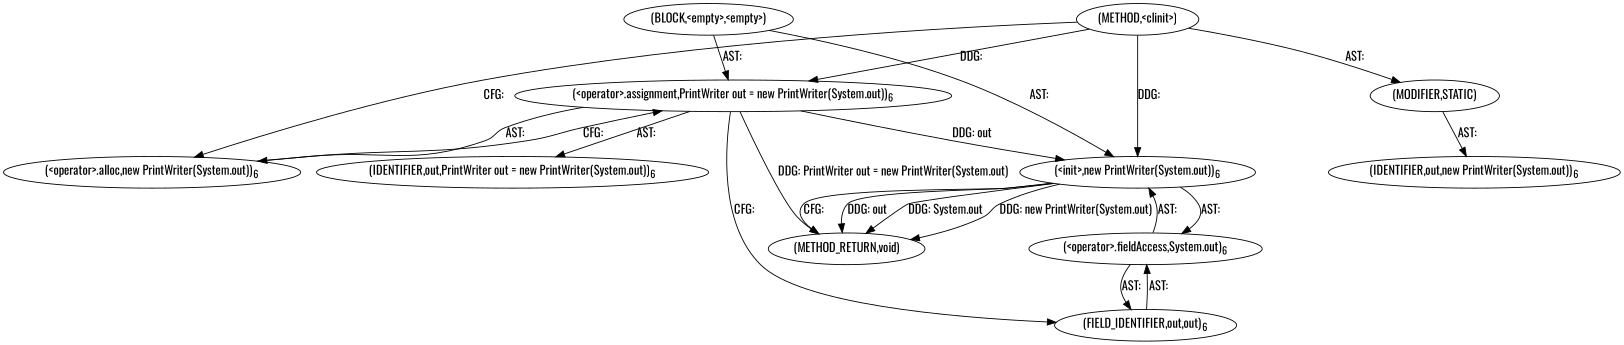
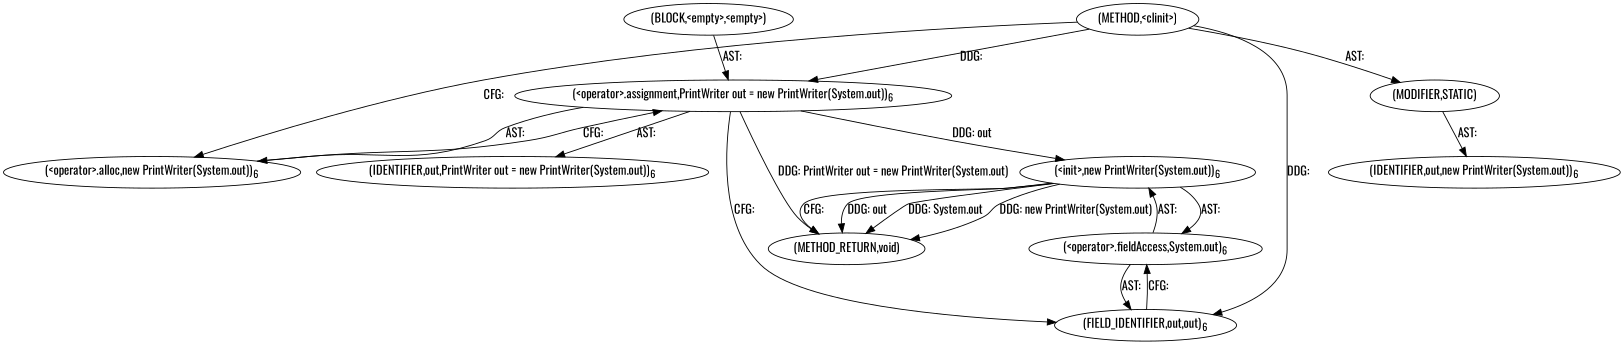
(944, 75) -> none
(1138, 91) -> (1287, 158)
(1160, 287) -> (1160, 287)
